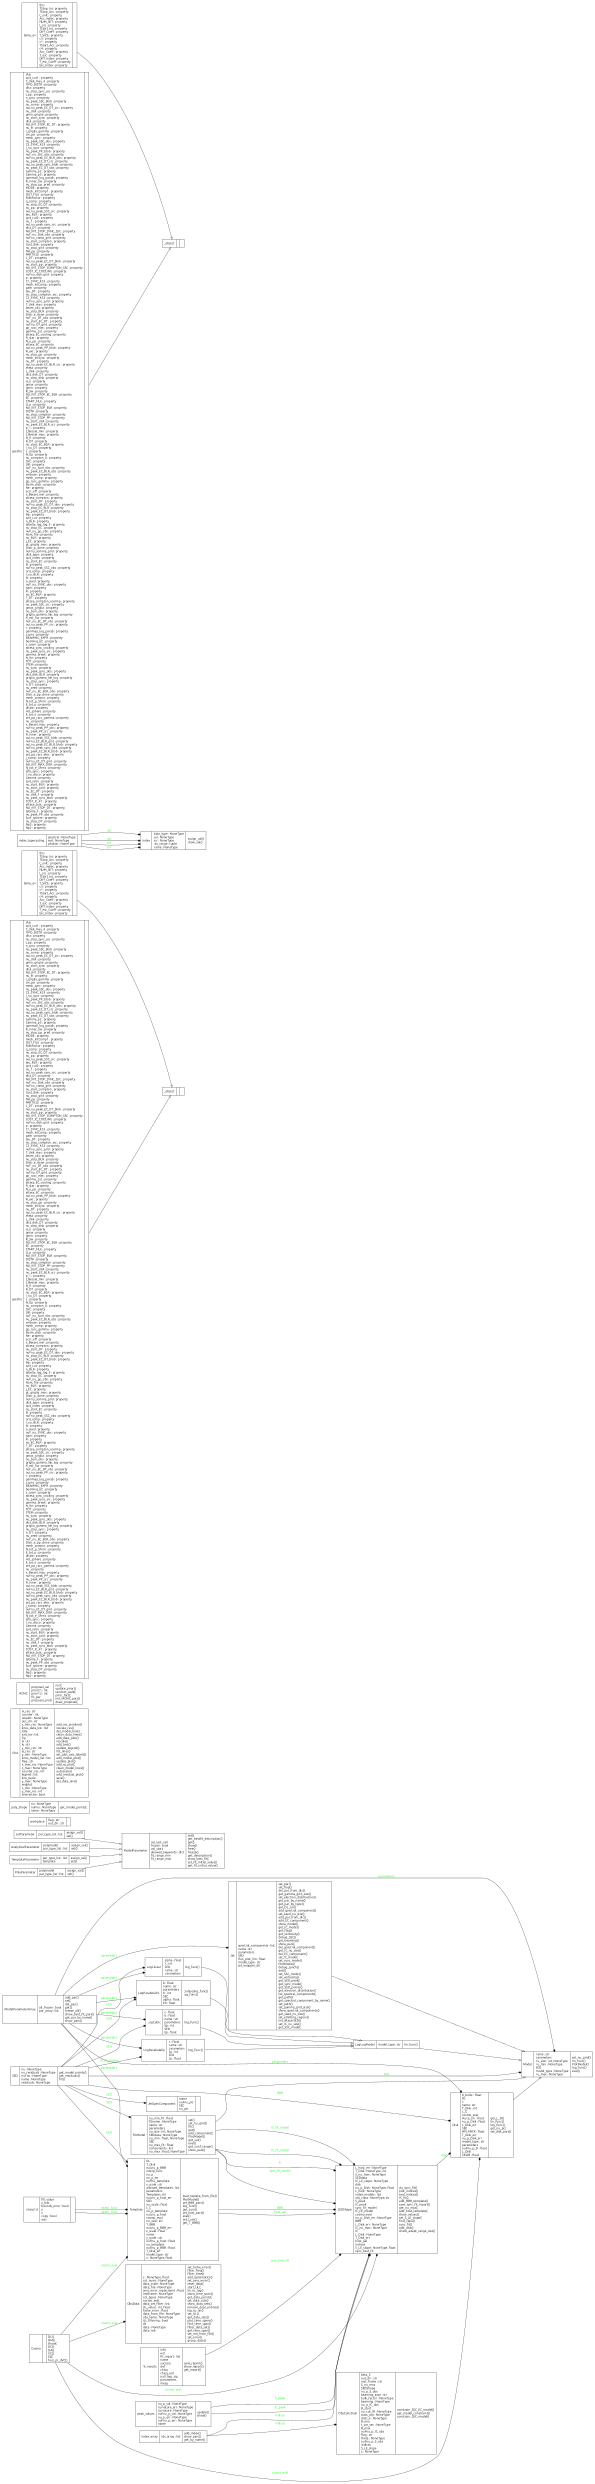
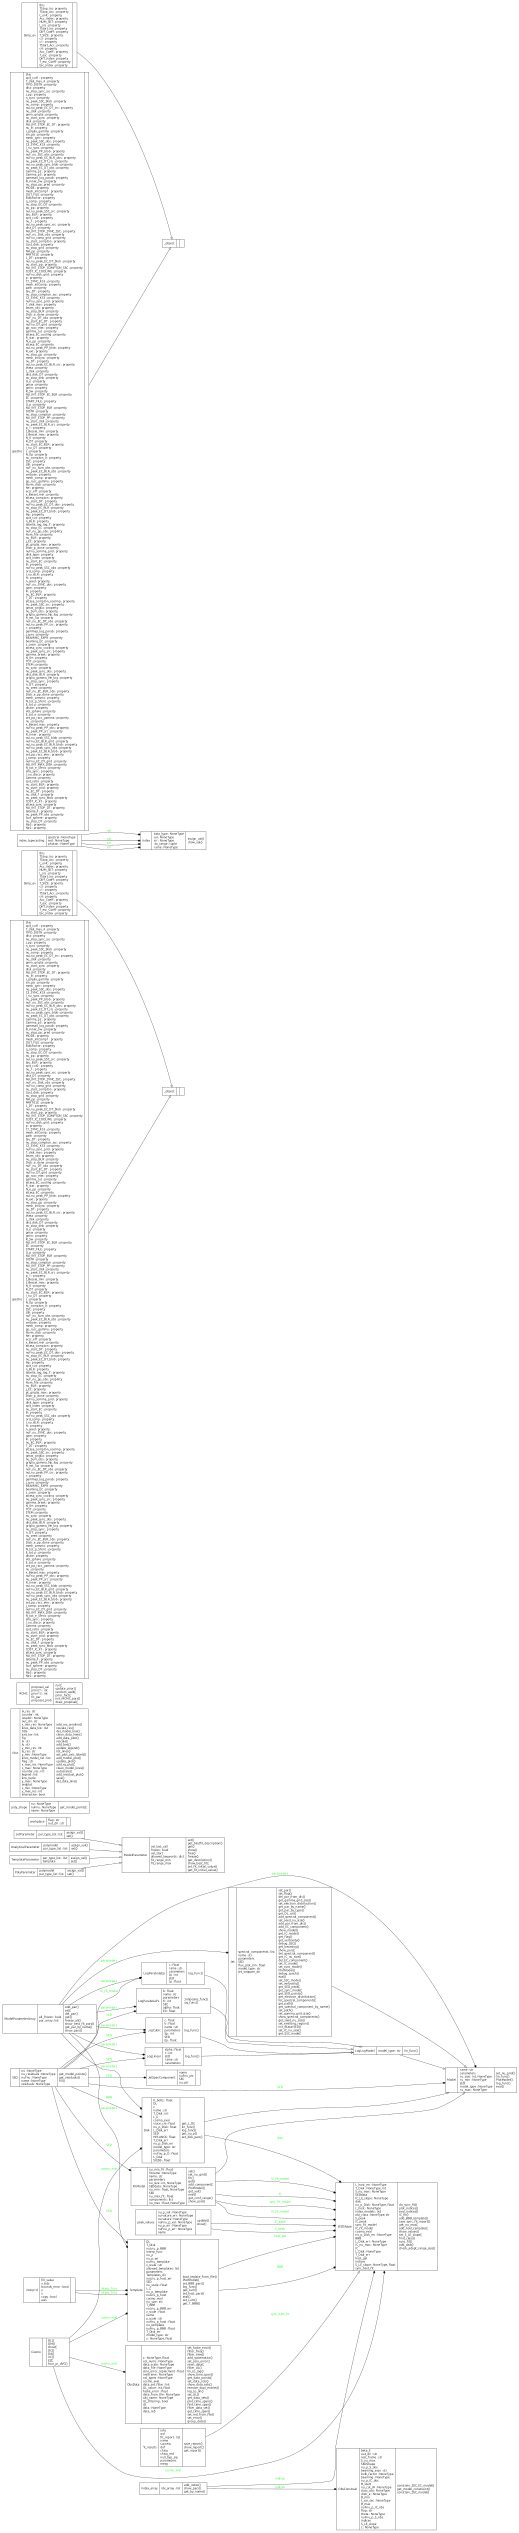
(443, 2160) -> (274, 2152)
(195, 2287) -> (195, 2368)
(276, 2310) -> (291, 2363)
